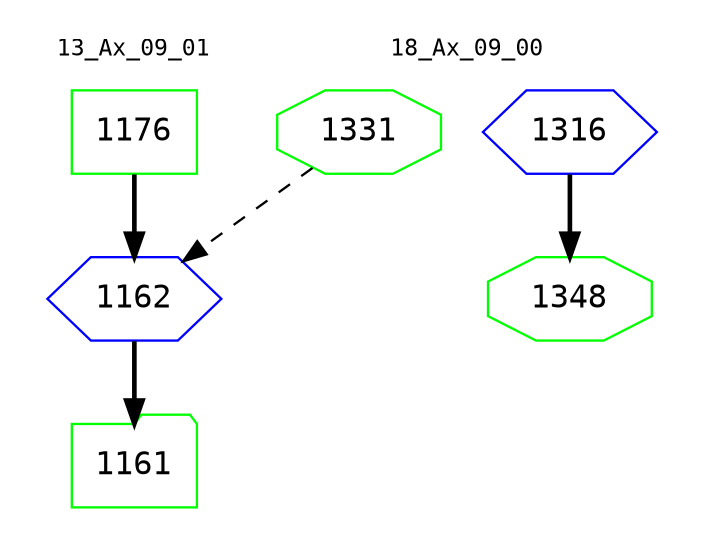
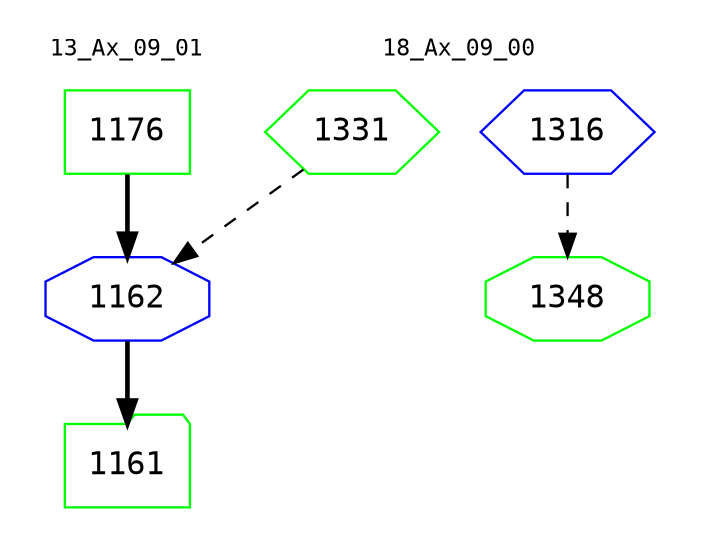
(359, 132) -> (352, 132)
(570, 204) -> (568, 204)
(134, 299) -> (127, 299)
